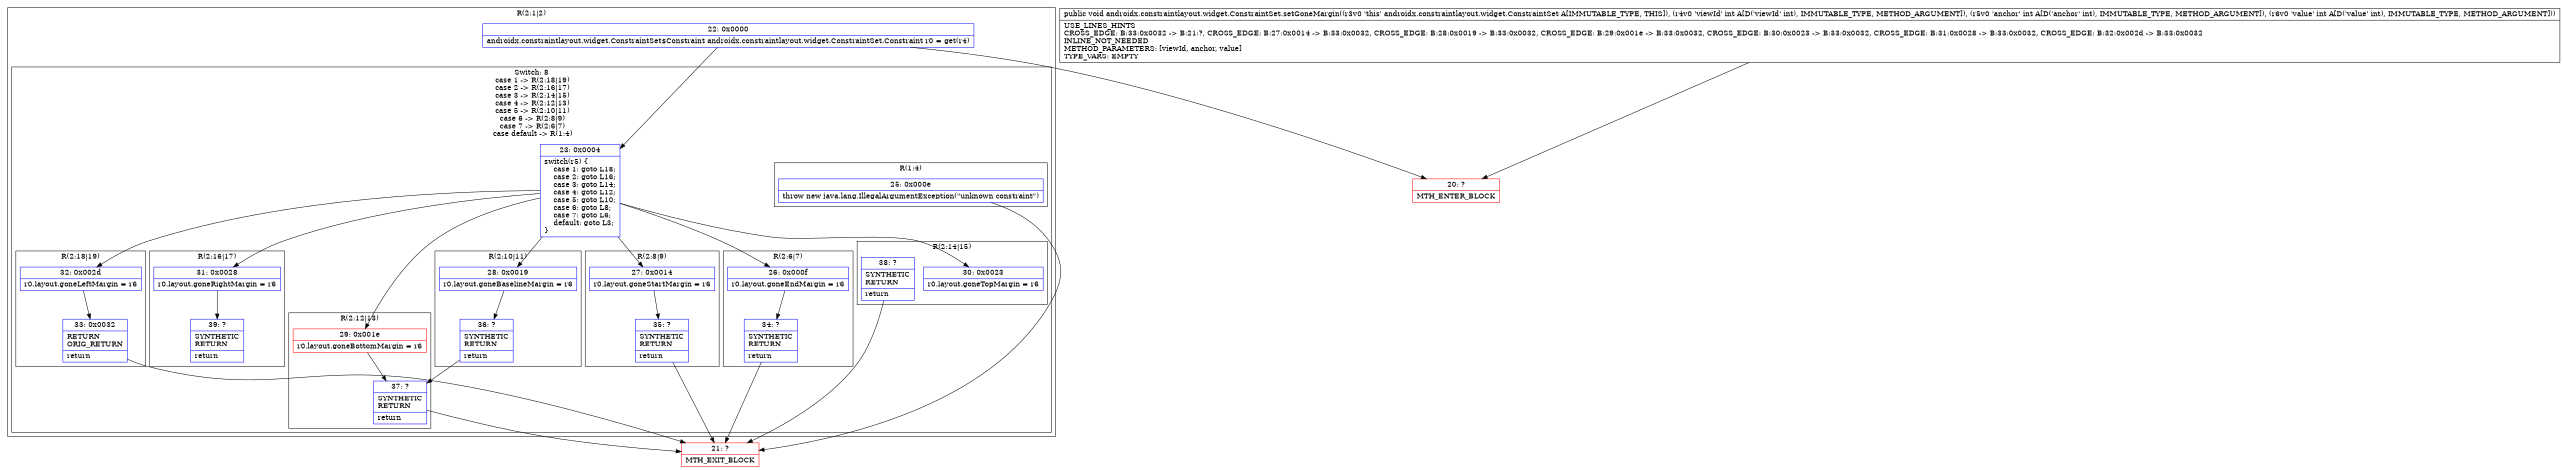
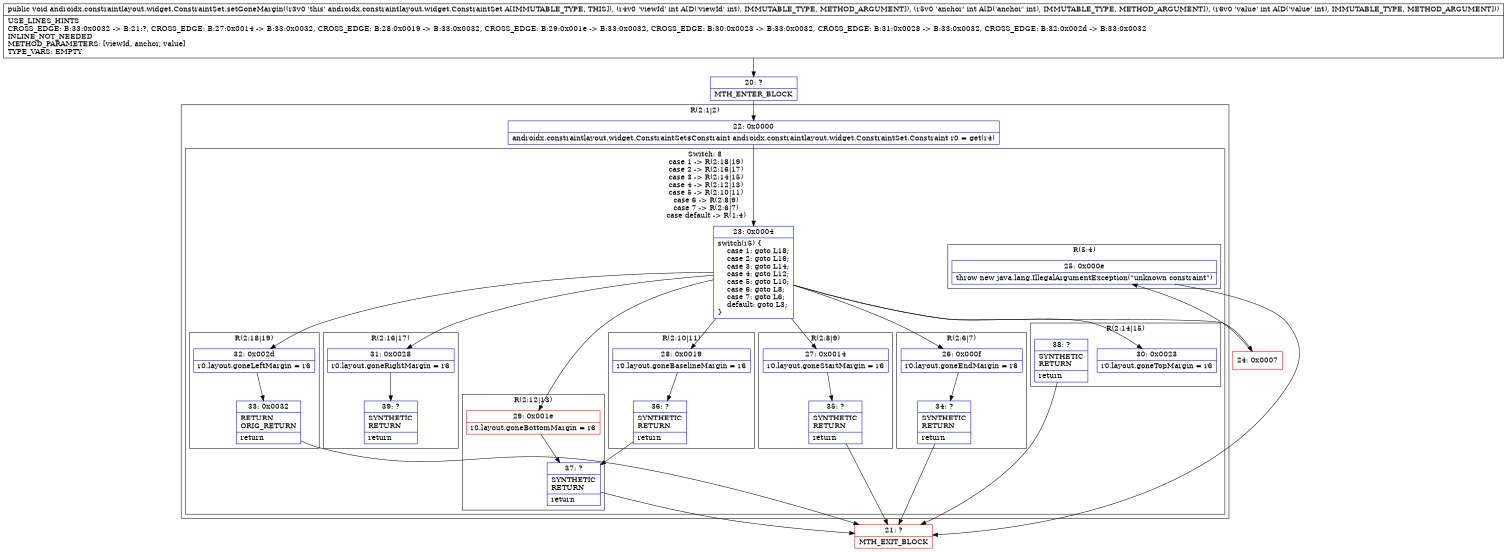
(1170, 96) -> (754, 108)
(911, 169) -> (1084, 250)
(1456, 191) -> (754, 89)
none -> (1258, 361)
